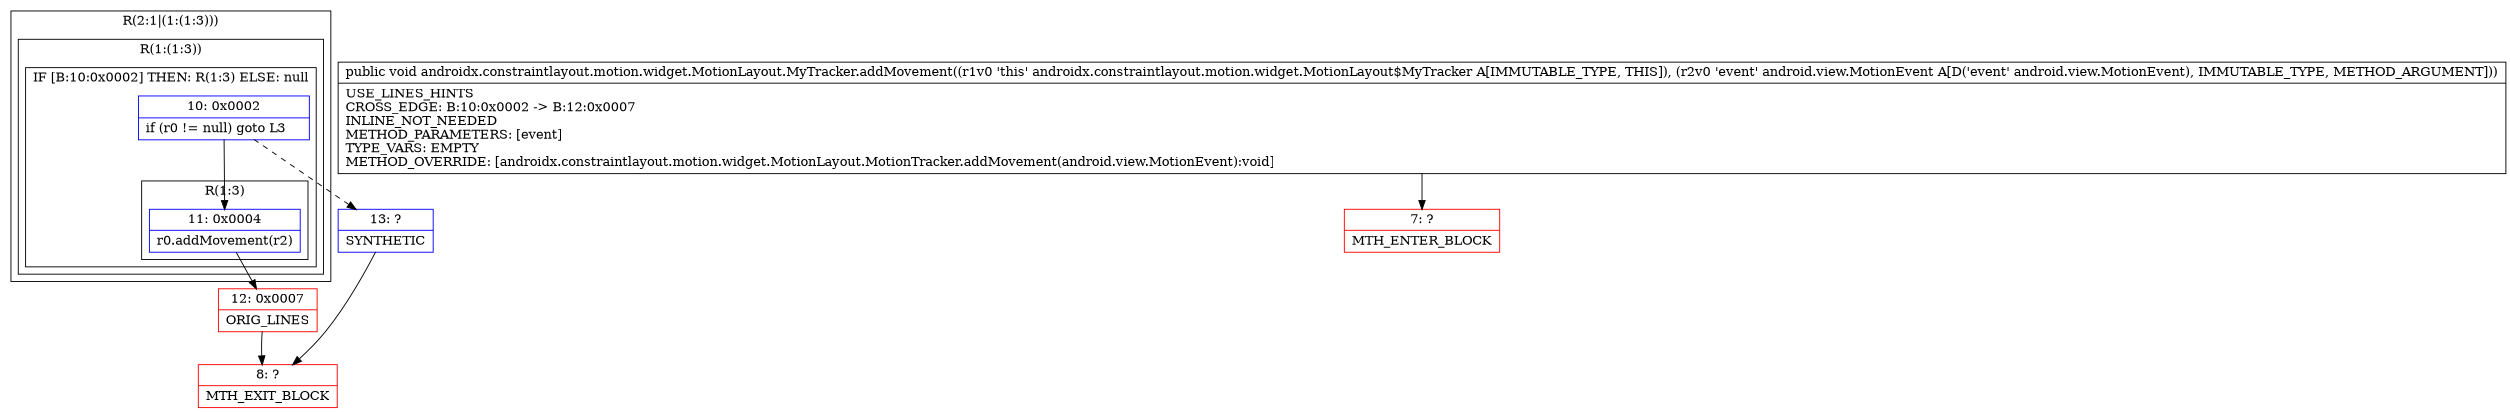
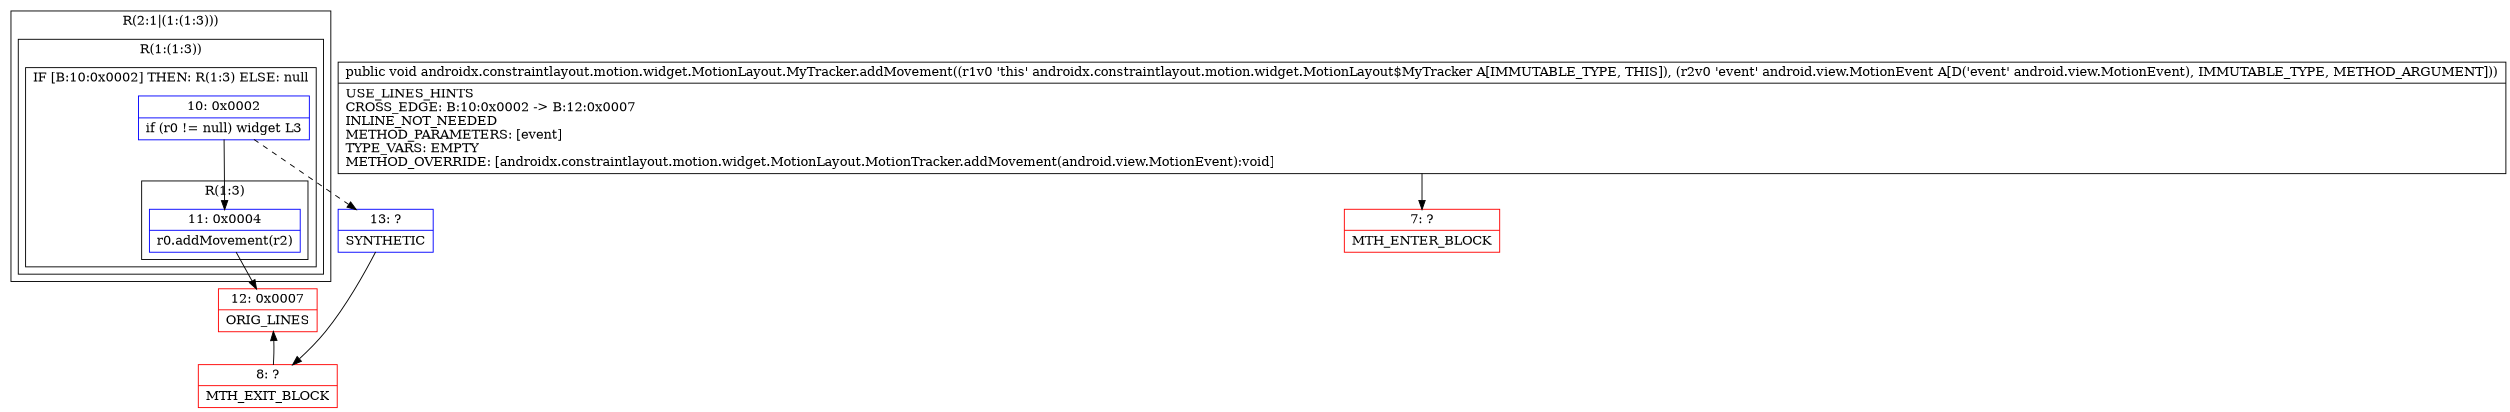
(216, 128) -> (224, 128)
(262, 344) -> (274, 353)
